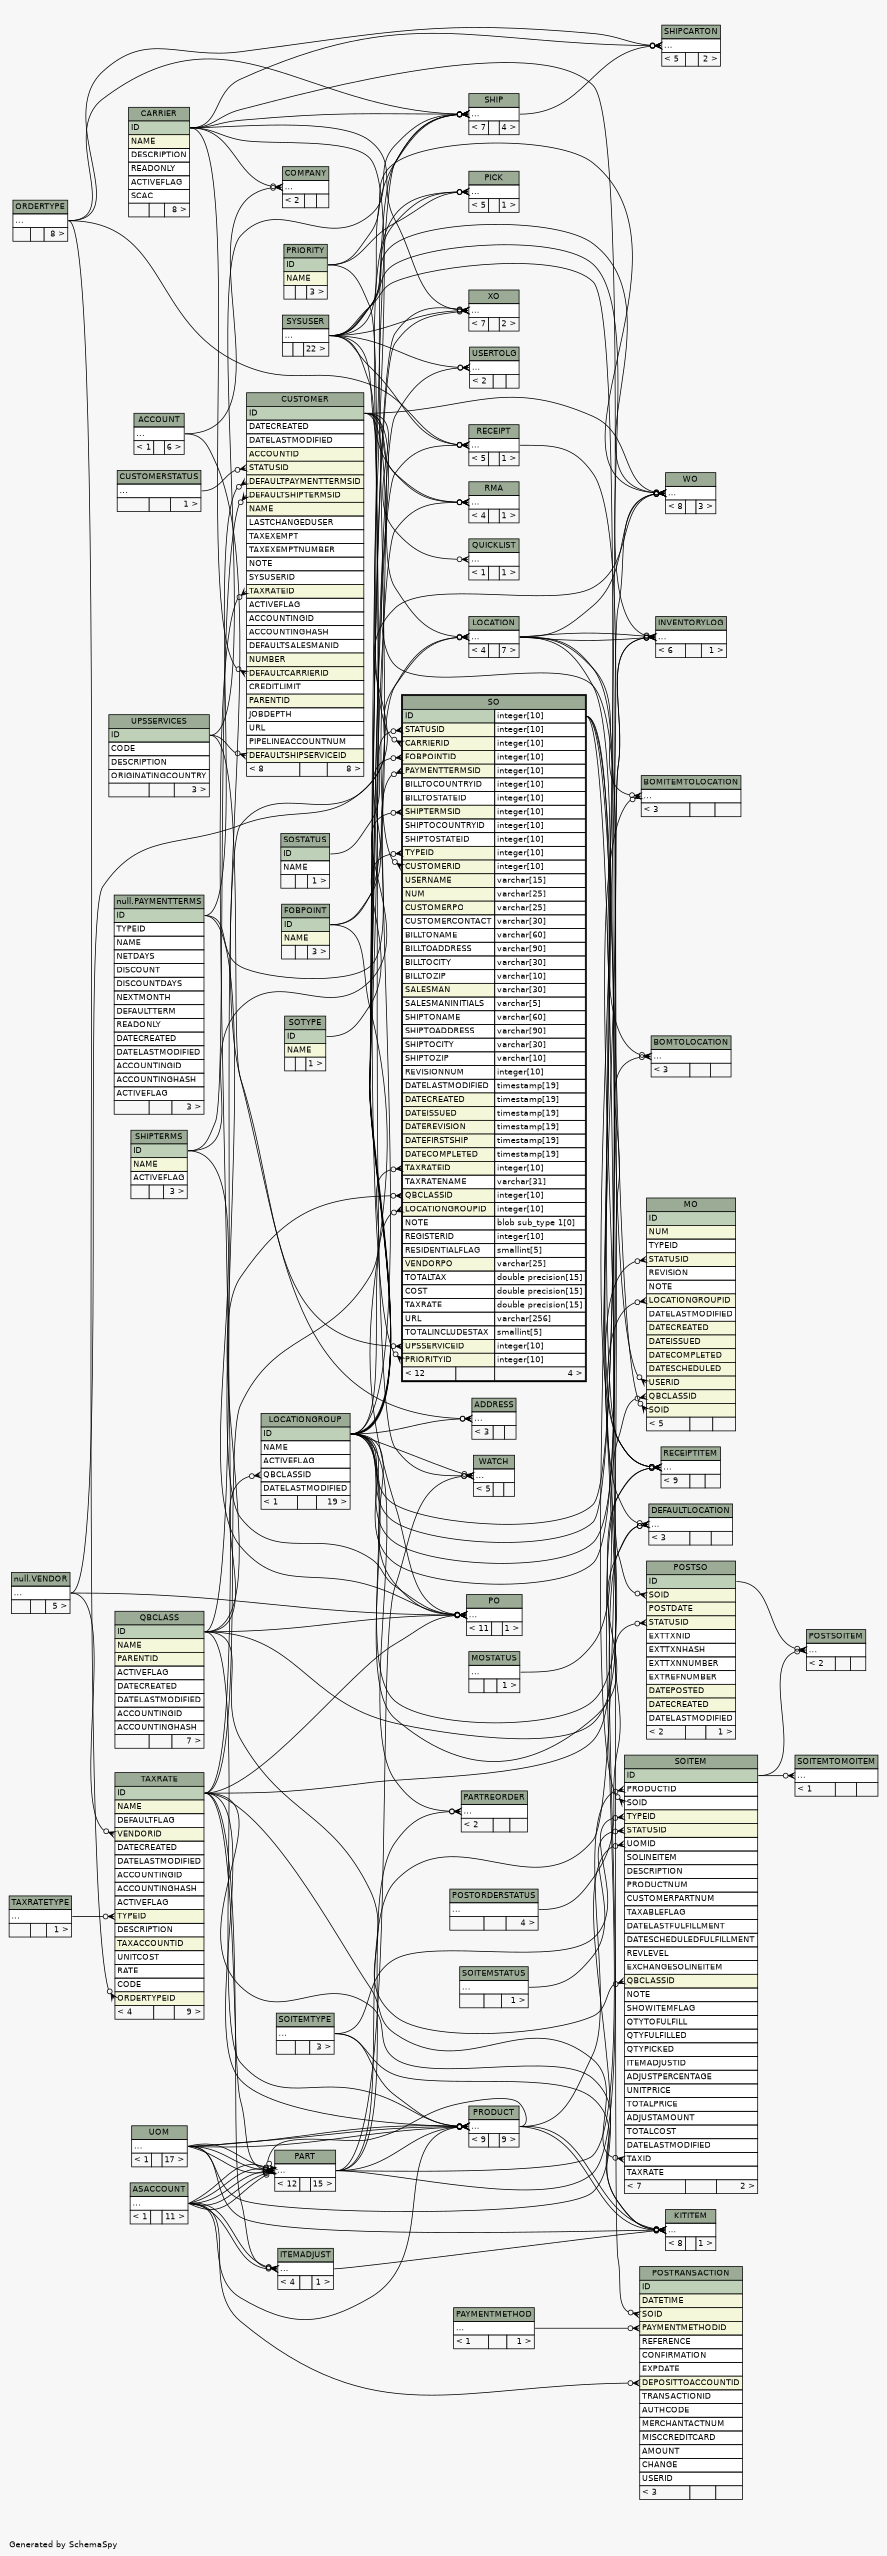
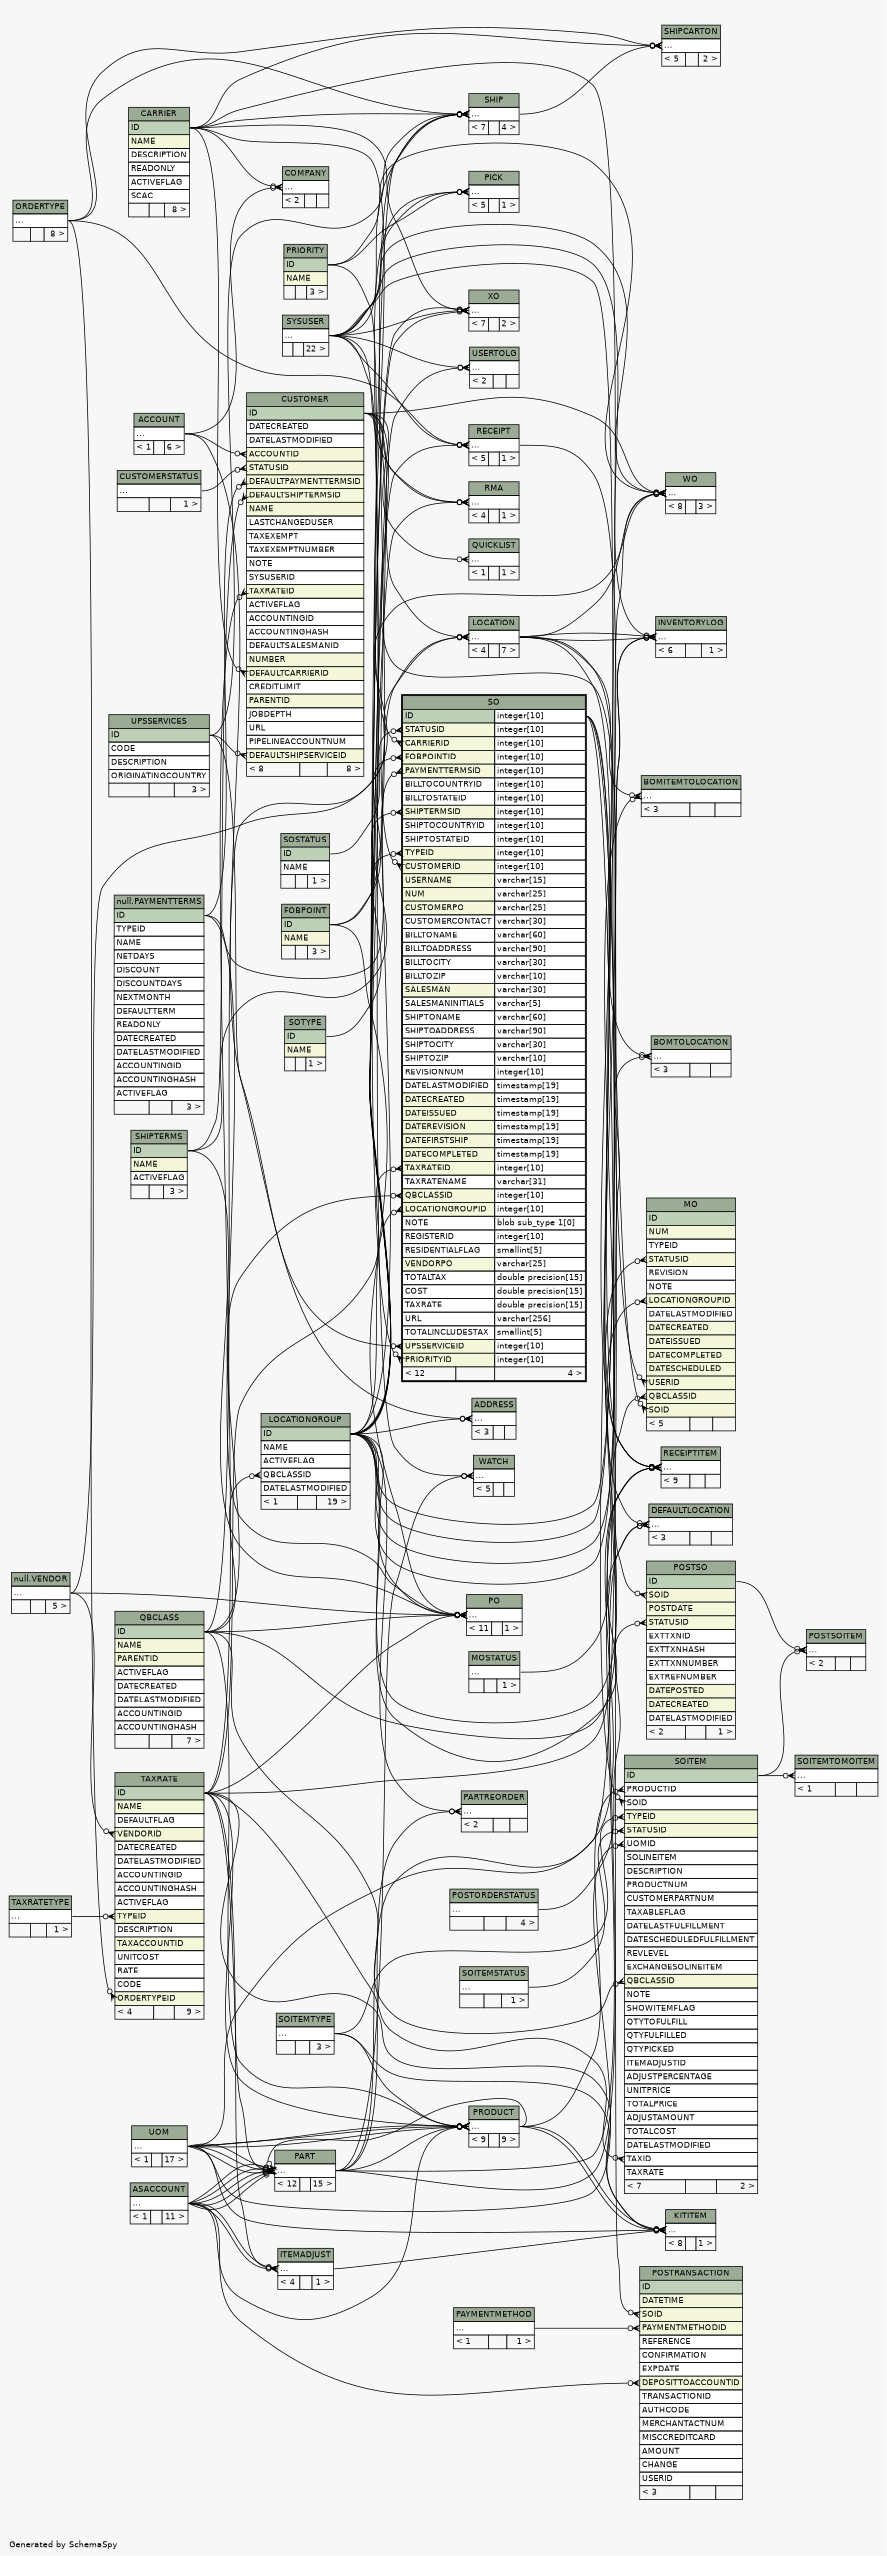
none -> (211, 441)
(407, 1453) -> none
none -> (511, 1872)
